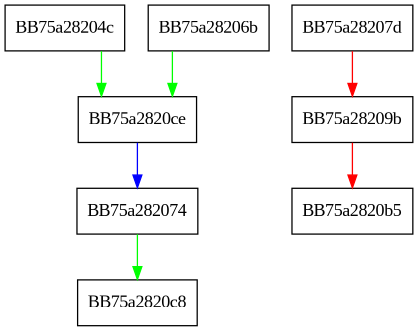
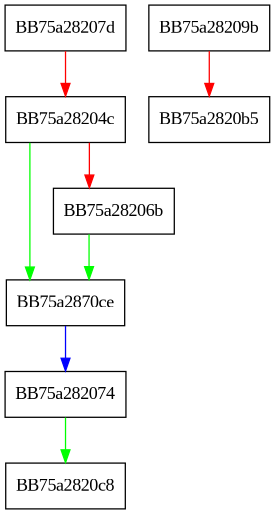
(352, 67) -> (66, 67)
(137, 120) -> (66, 303)
none -> (89, 159)
